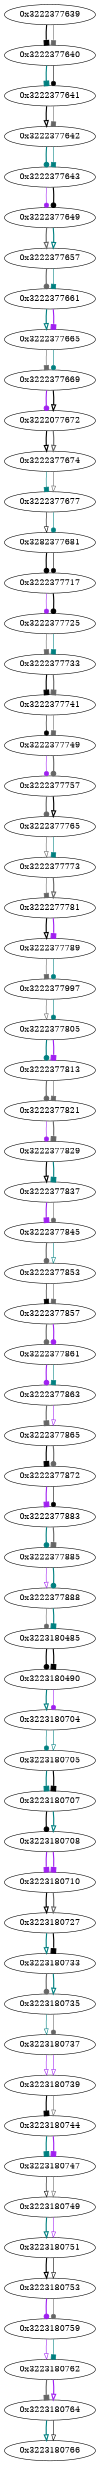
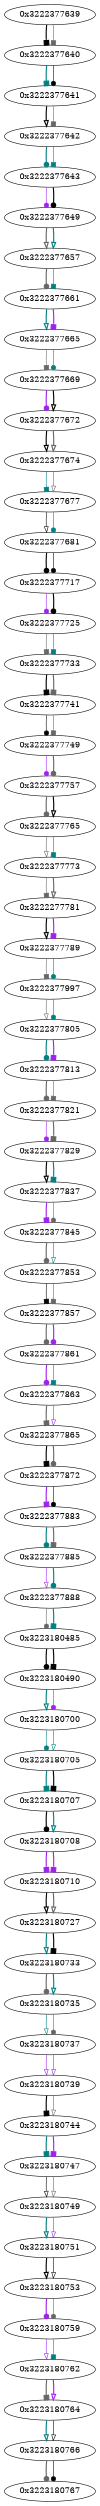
(50, 421) -> (50, 421)
(50, 542) -> (50, 542)
(50, 1720) -> (50, 1720)
none -> (50, 2491)
